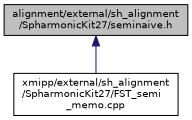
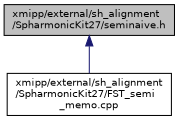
(96, 20) -> (89, 20)
